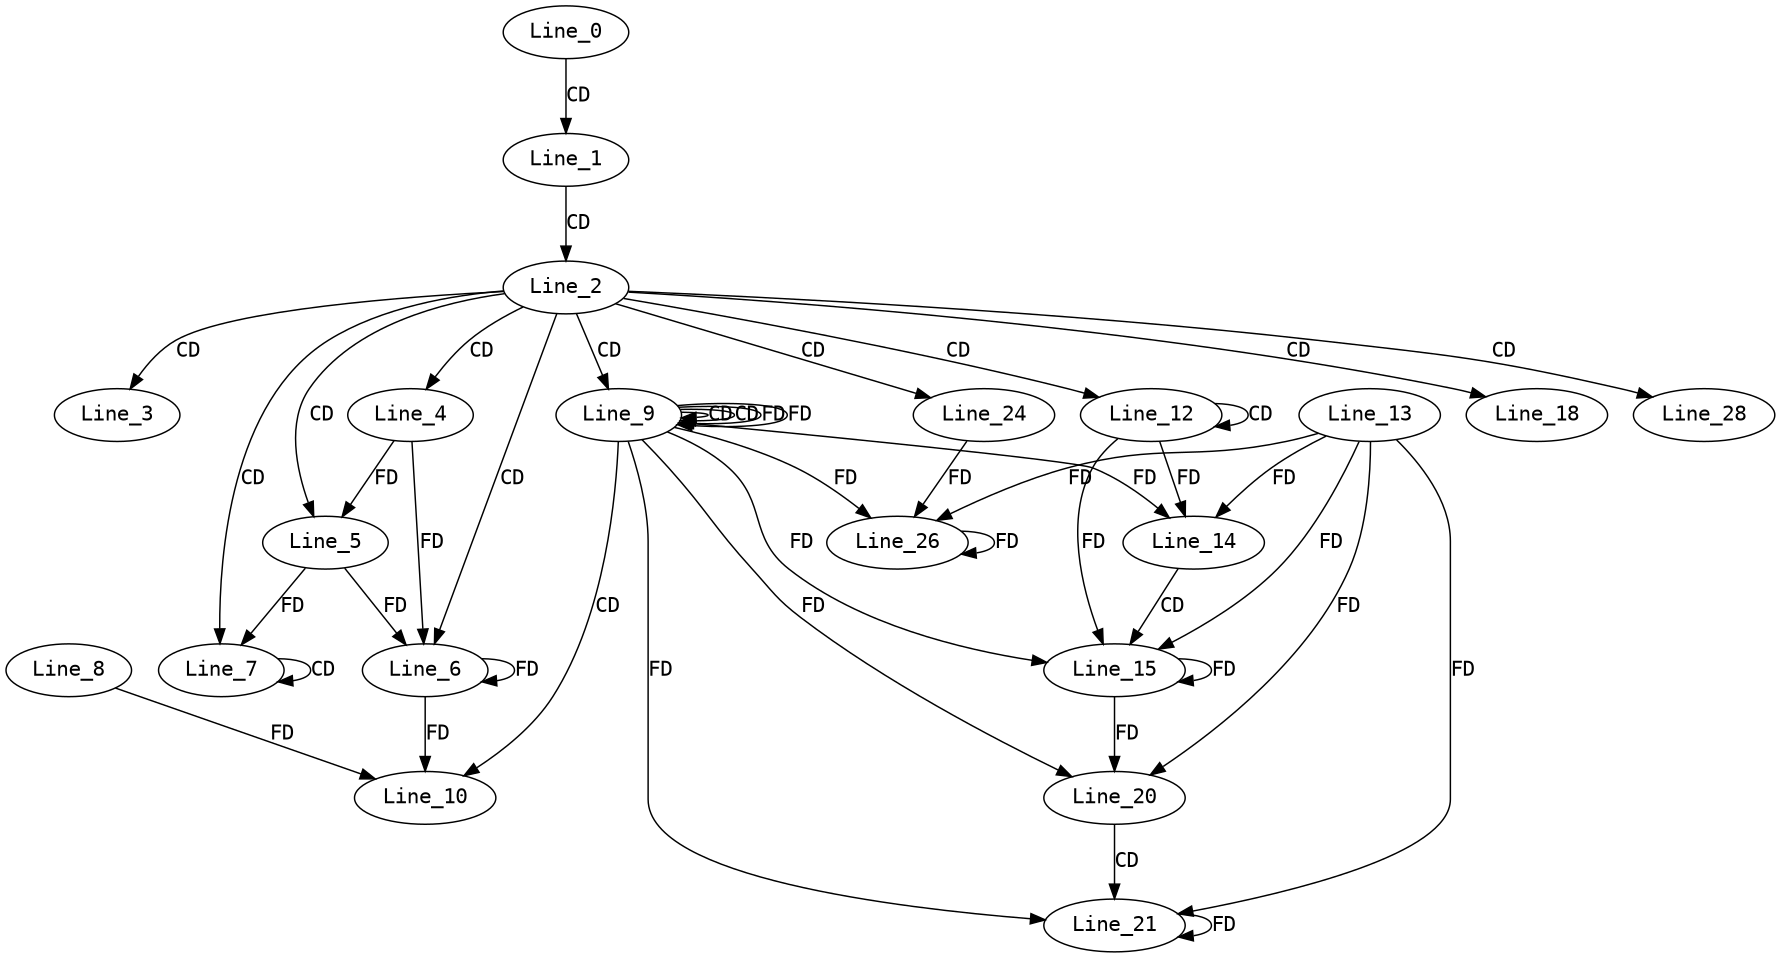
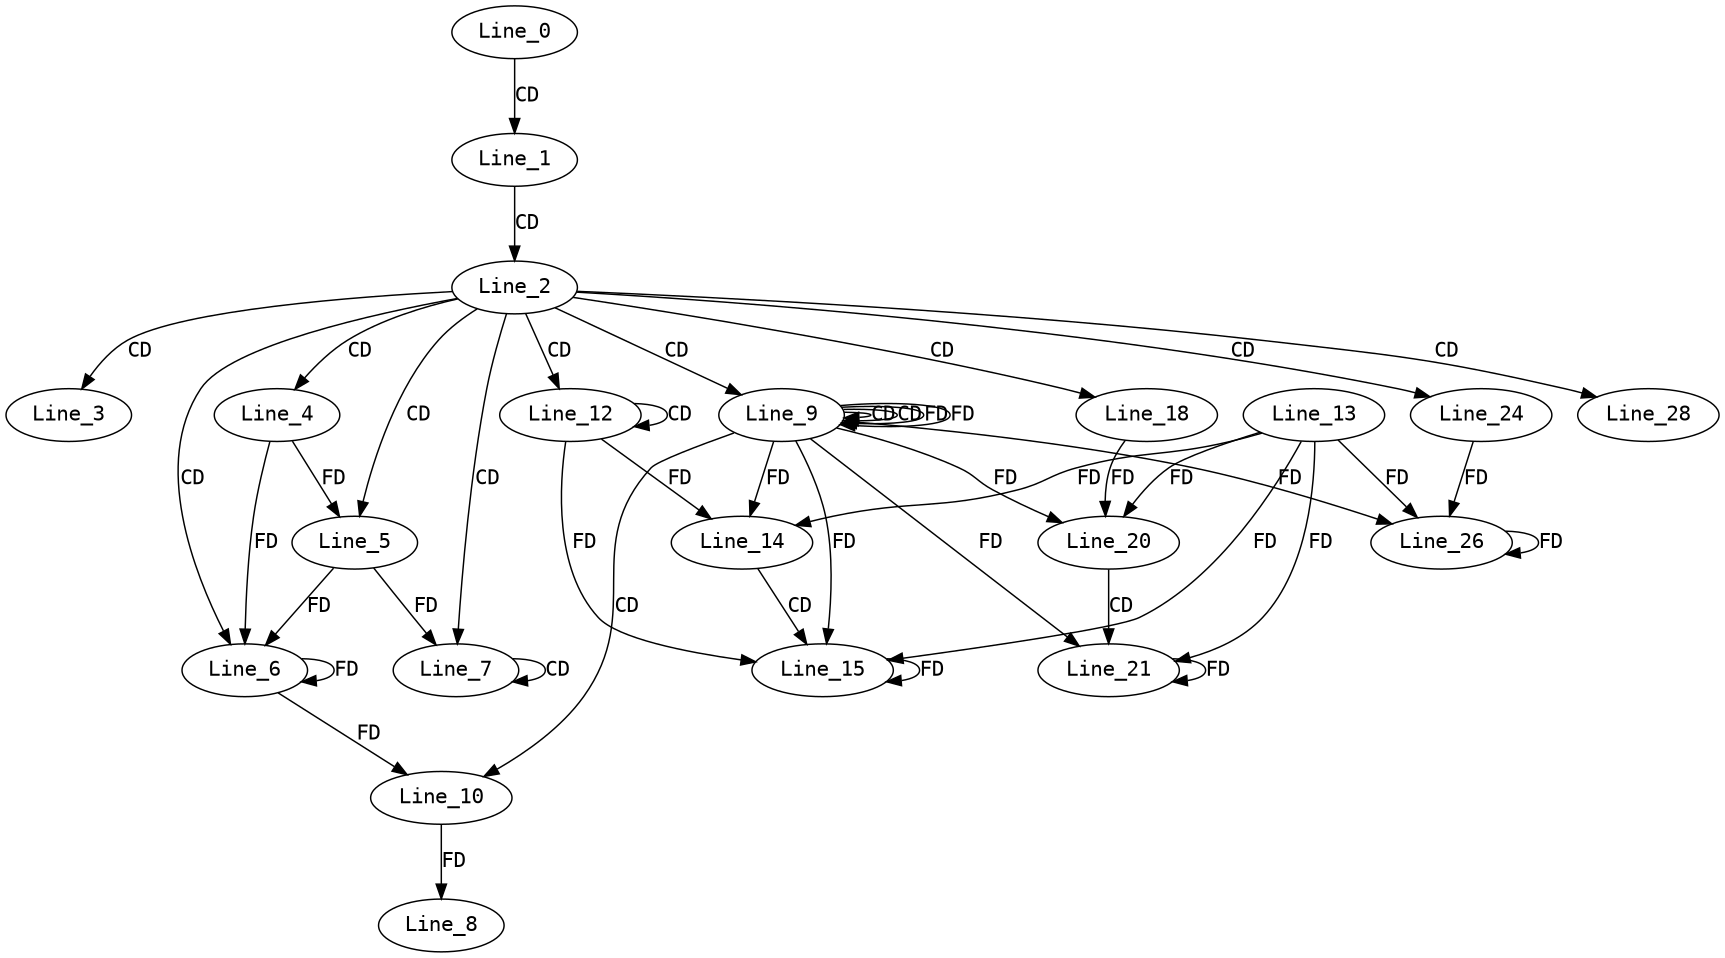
(1115, 727) -> (1109, 471)
(238, 731) -> (441, 854)
